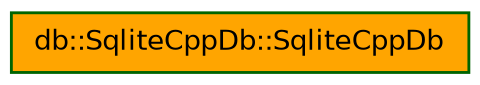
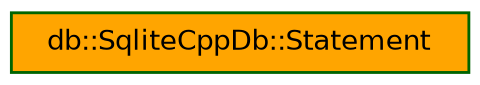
(240, 43) -> (240, 43)
